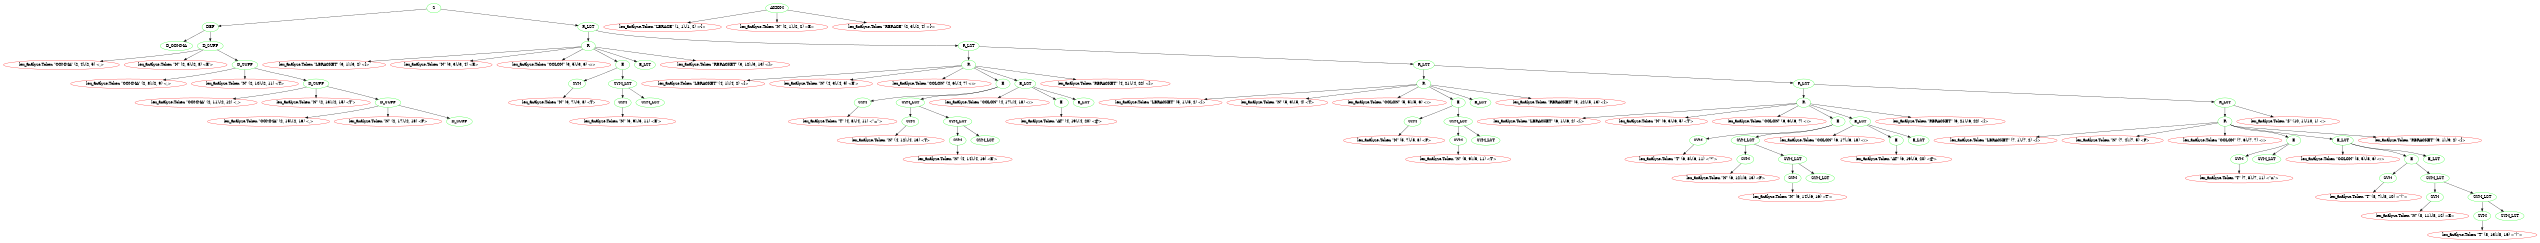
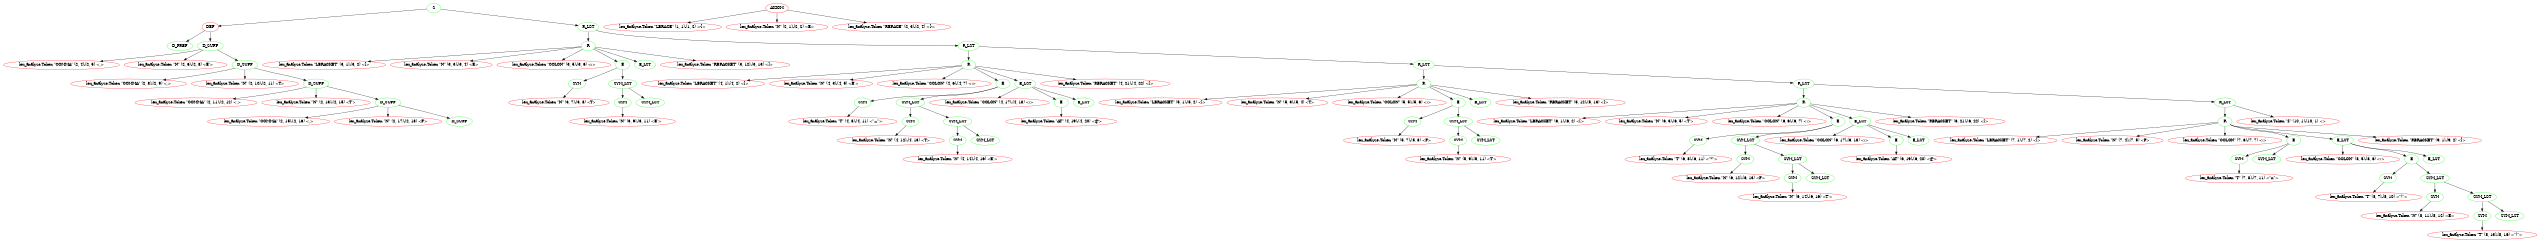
(777, 8) -> (777, 8)
(210, 27) -> (210, 27)
(176, 46) -> (180, 46)
